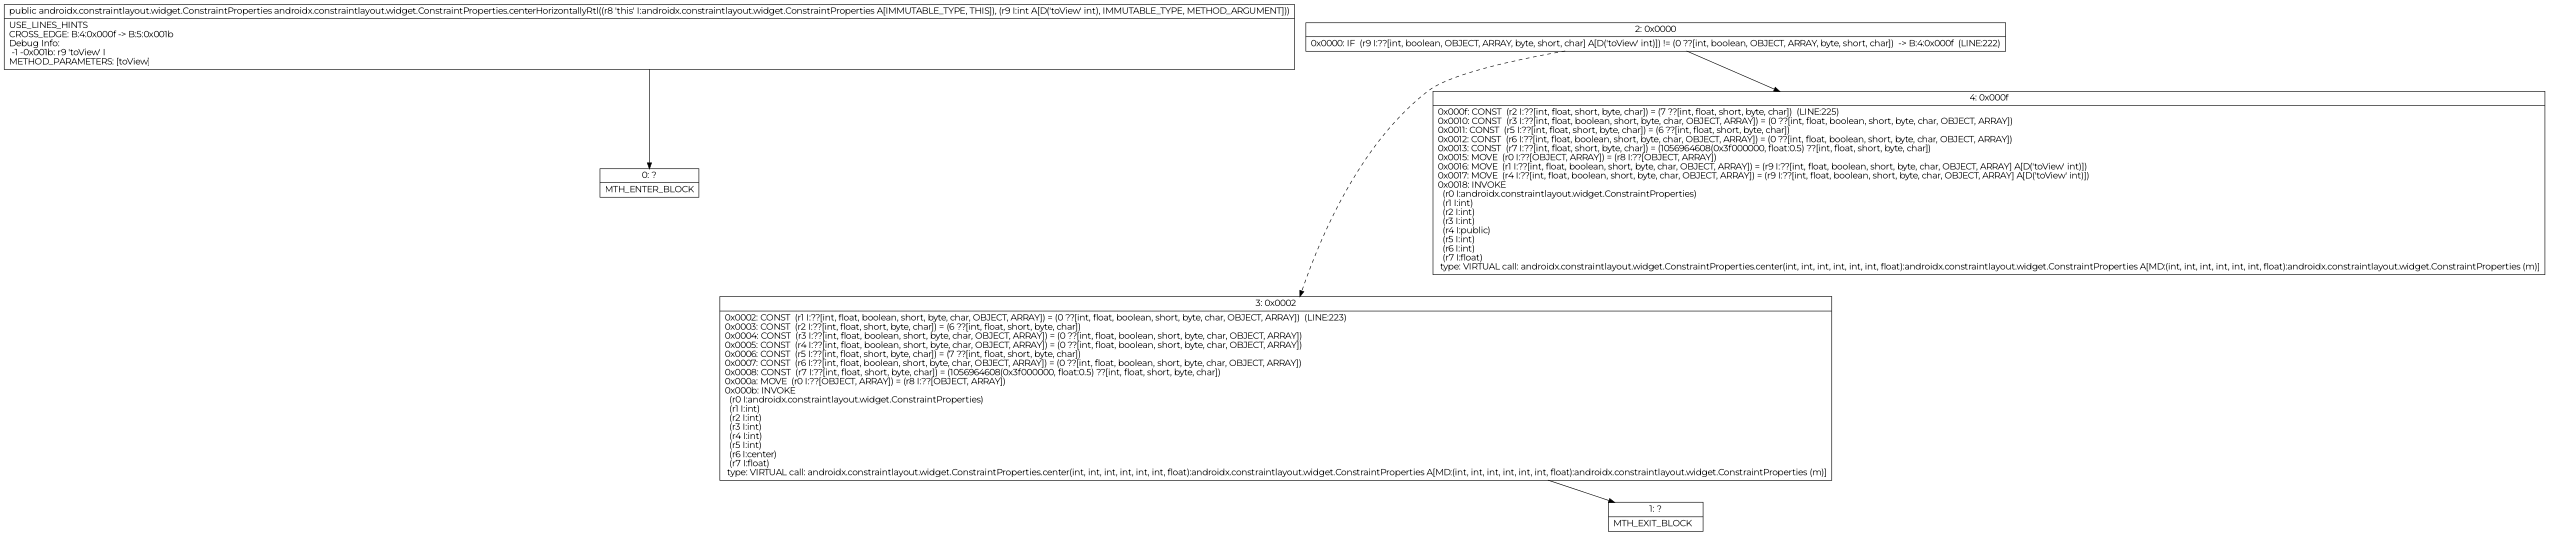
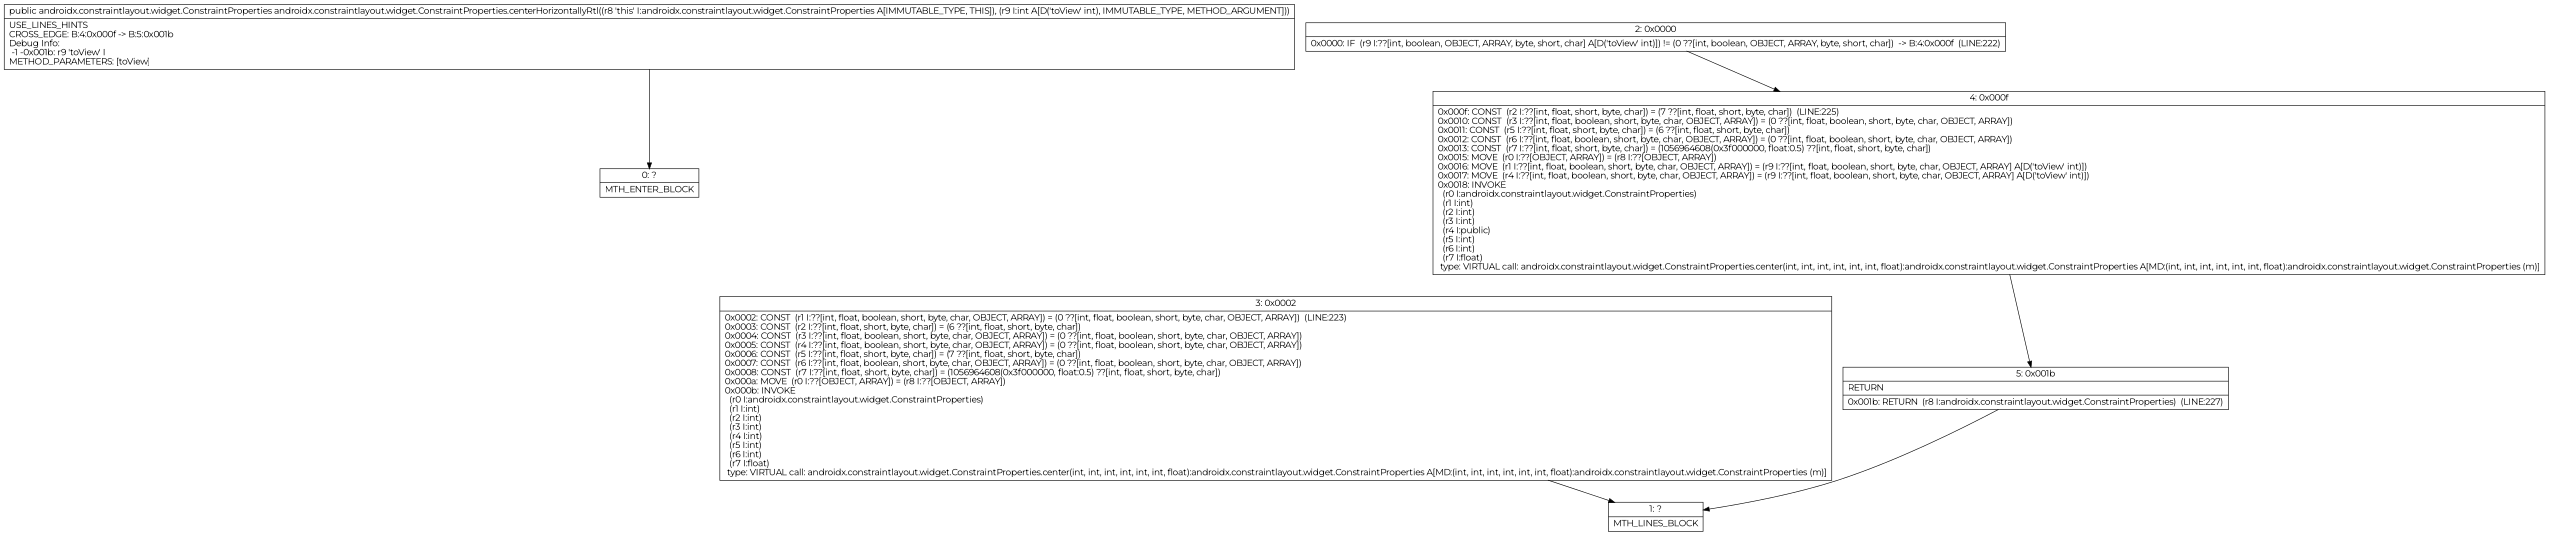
(1394, 124) -> none
none -> (2036, 388)
(751, 455) -> (743, 455)
(1653, 524) -> (1656, 524)
